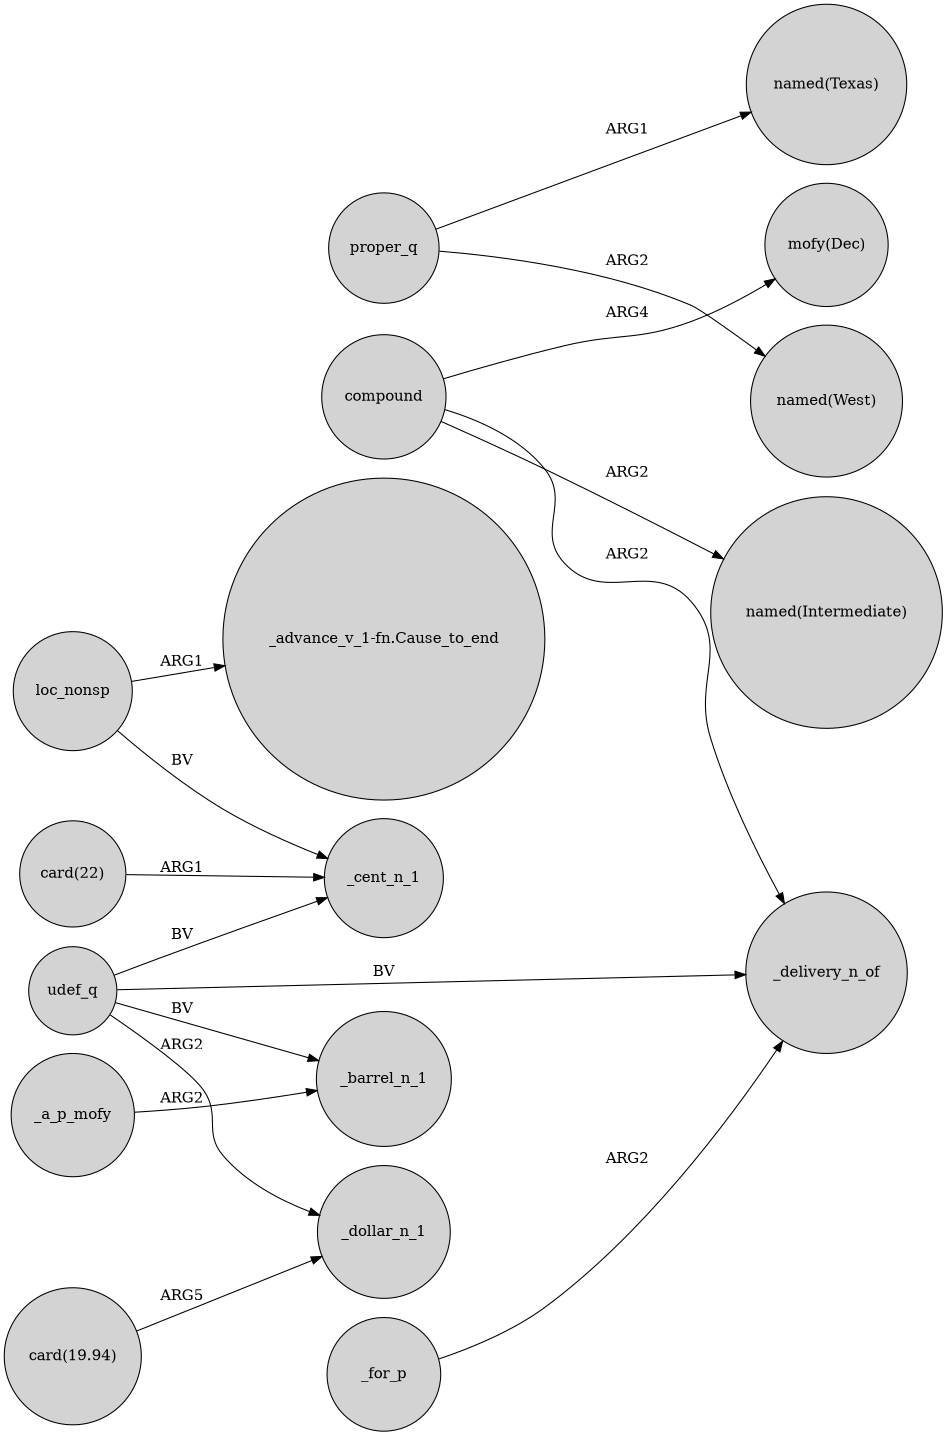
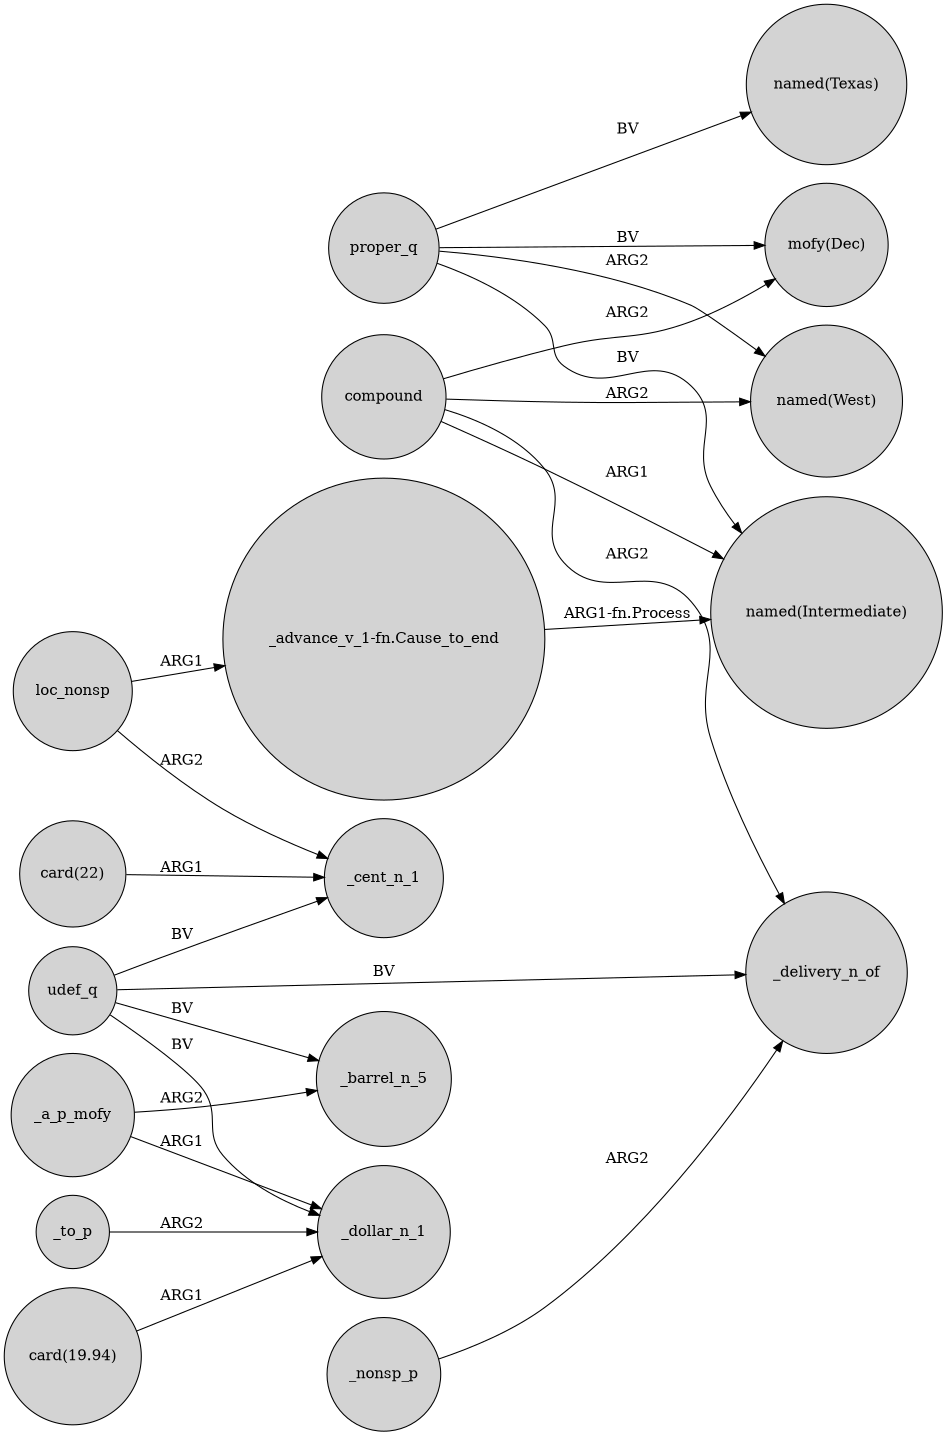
(628, 130) -> (628, 130)
none -> (597, 247)
(628, 313) -> (628, 313)
none -> (618, 376)
none -> (593, 402)
(628, 473) -> (628, 473)
none -> (622, 625)
(182, 761) -> (182, 761)
(182, 1046) -> (182, 1046)
(384, 1079) -> (384, 1079)
none -> (221, 1171)
none -> (73, 1232)
(182, 1296) -> (182, 1296)
(384, 1374) -> (384, 1374)
